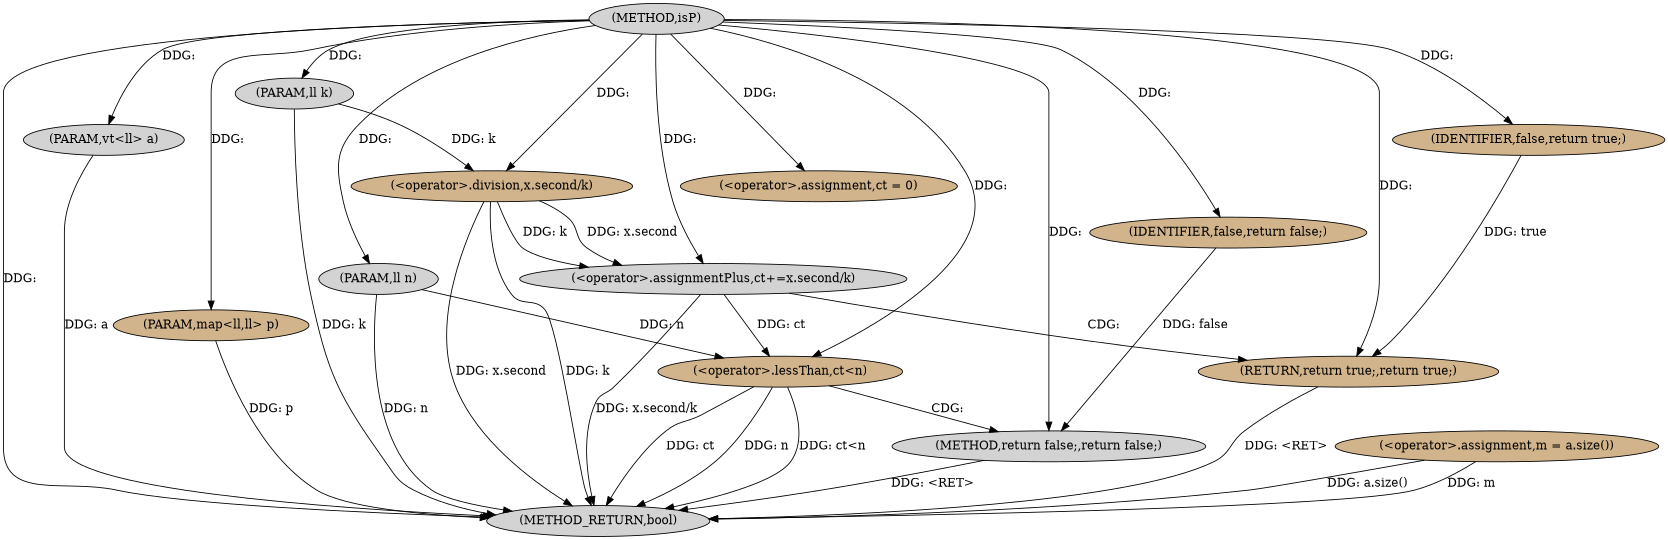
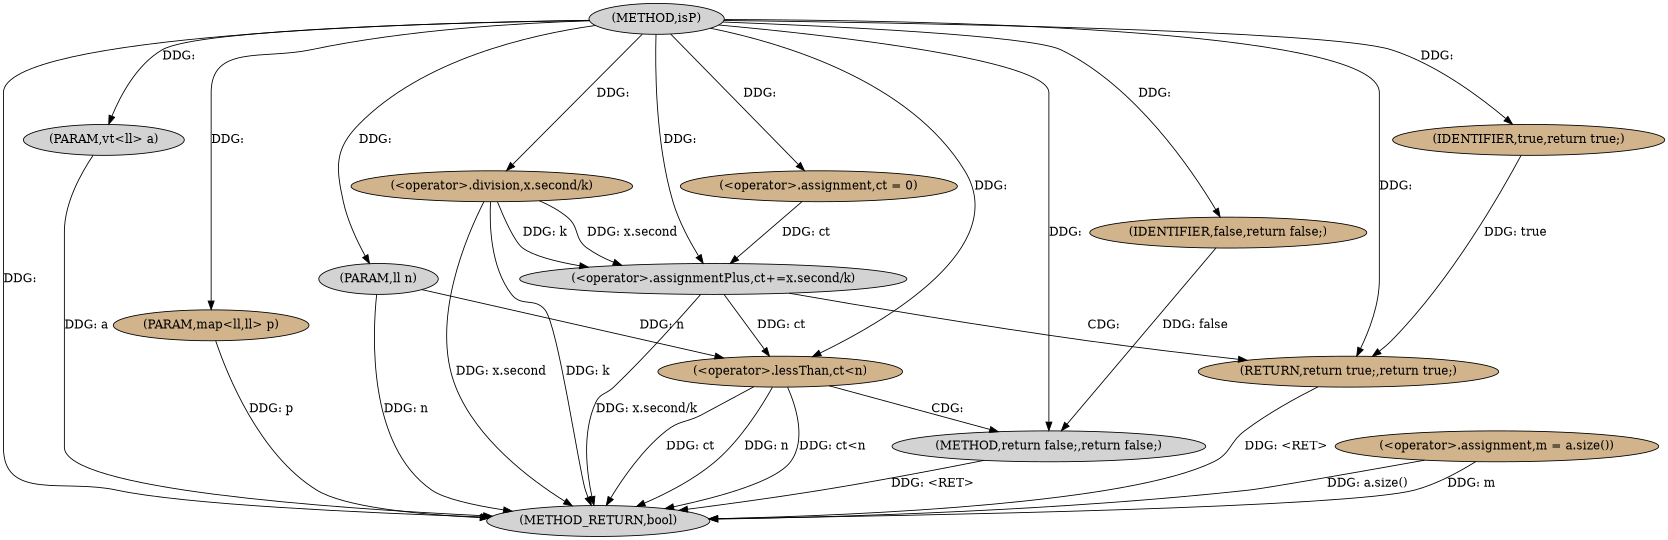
(294, 94) -> none
(1529, 140) -> (1529, 140)
none -> (769, 230)
